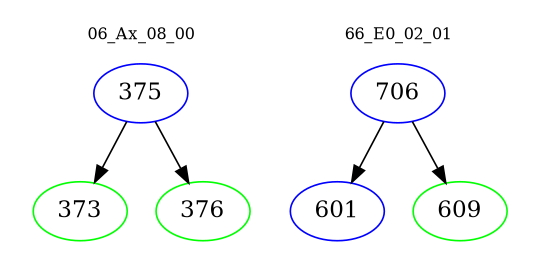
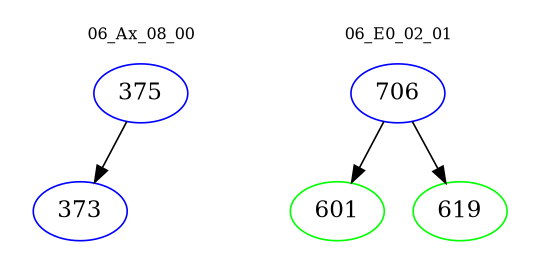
(399, 35) -> (399, 35)
(80, 211) -> (80, 211)
(203, 211) -> none
(337, 211) -> (337, 211)
(460, 211) -> (460, 211)
